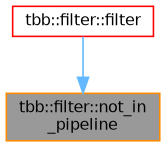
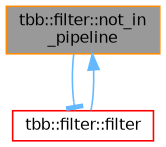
none -> (72, 78)
